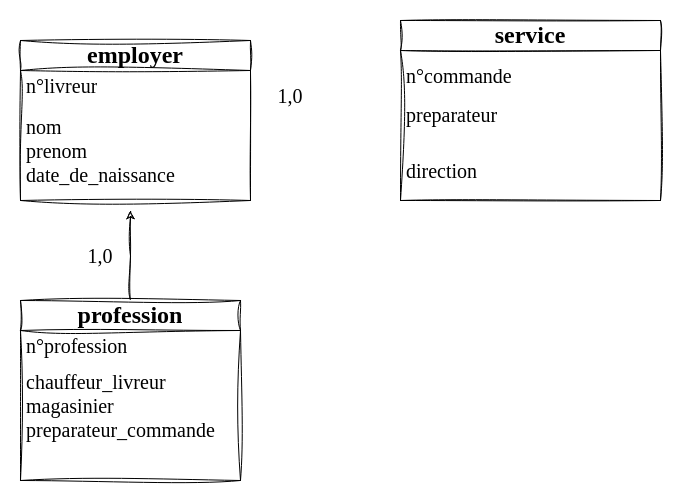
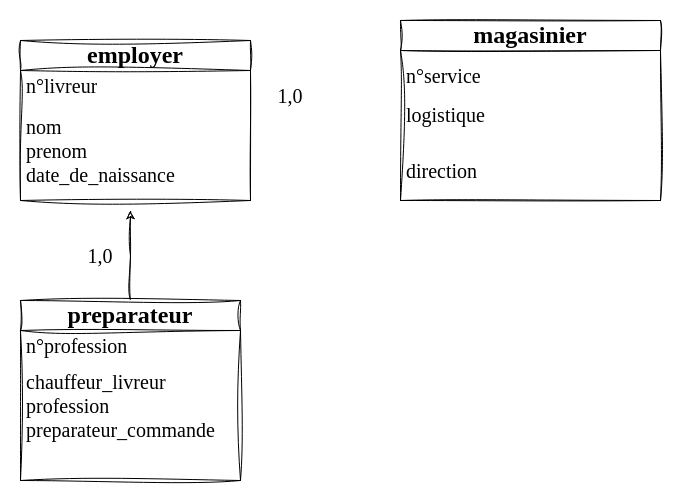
(531, 36) -> (531, 36)
(463, 76) -> (454, 76)
(468, 121) -> (455, 121)
(131, 316) -> (131, 316)
(132, 406) -> (132, 406)
